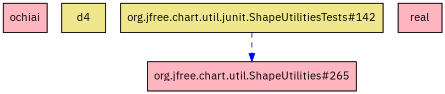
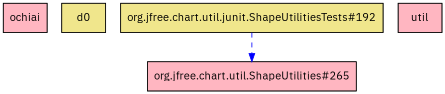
(84, 18) -> (84, 18)
(252, 18) -> (252, 18)
(420, 18) -> (420, 18)
